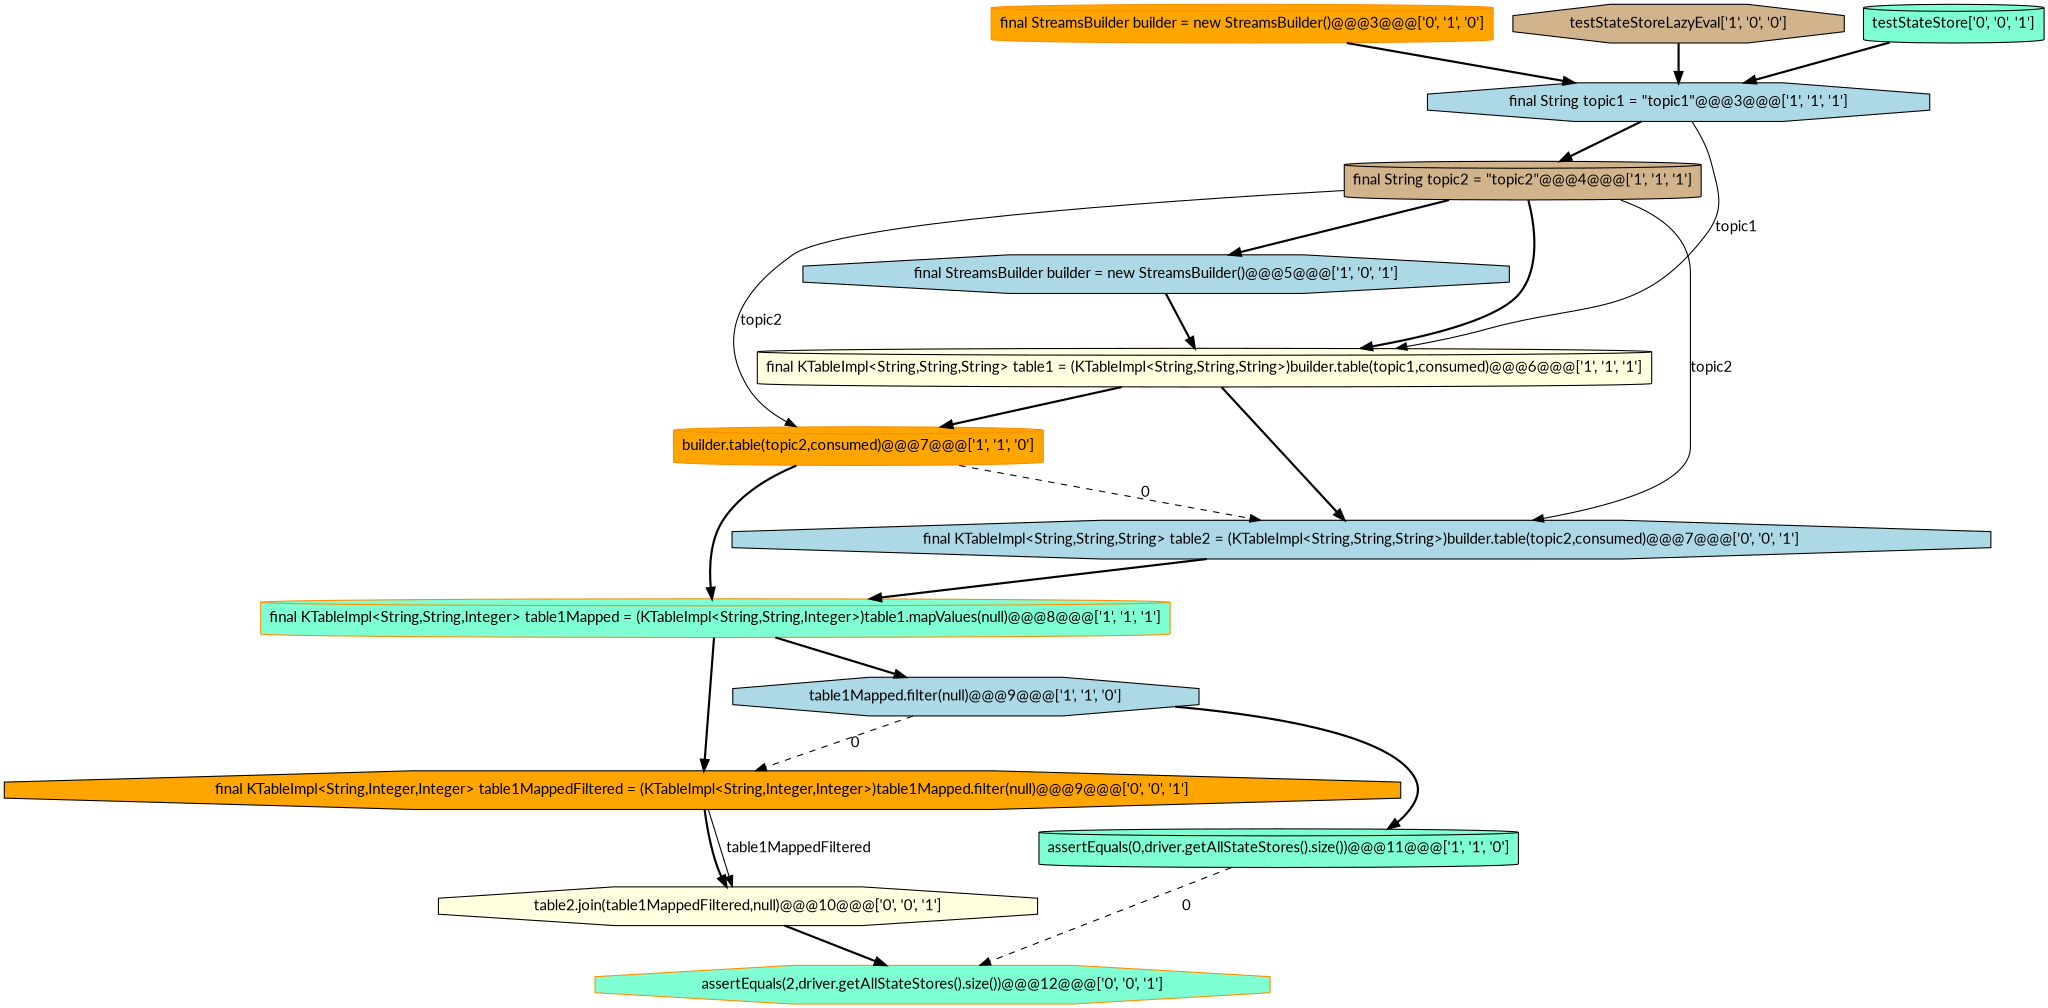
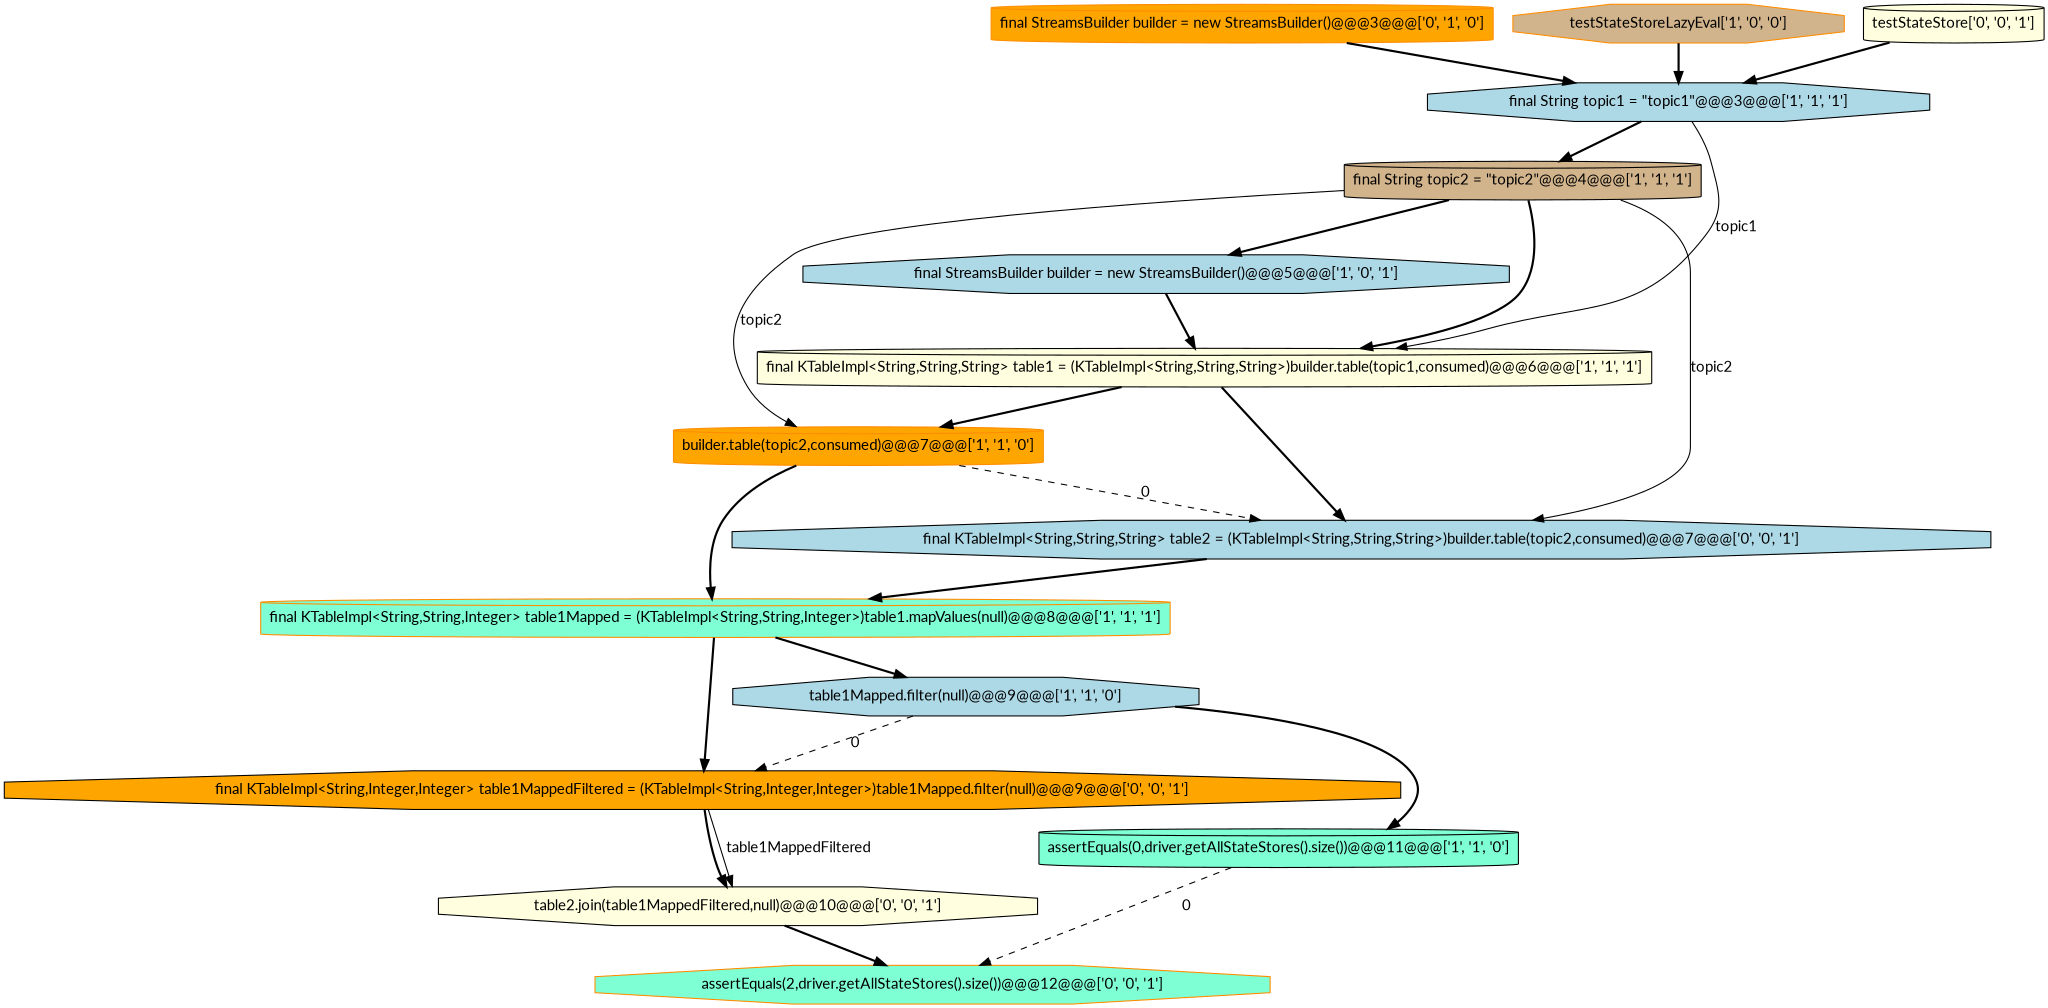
(1679, 24) -> (1679, 24)
(1954, 24) -> (1954, 24)
